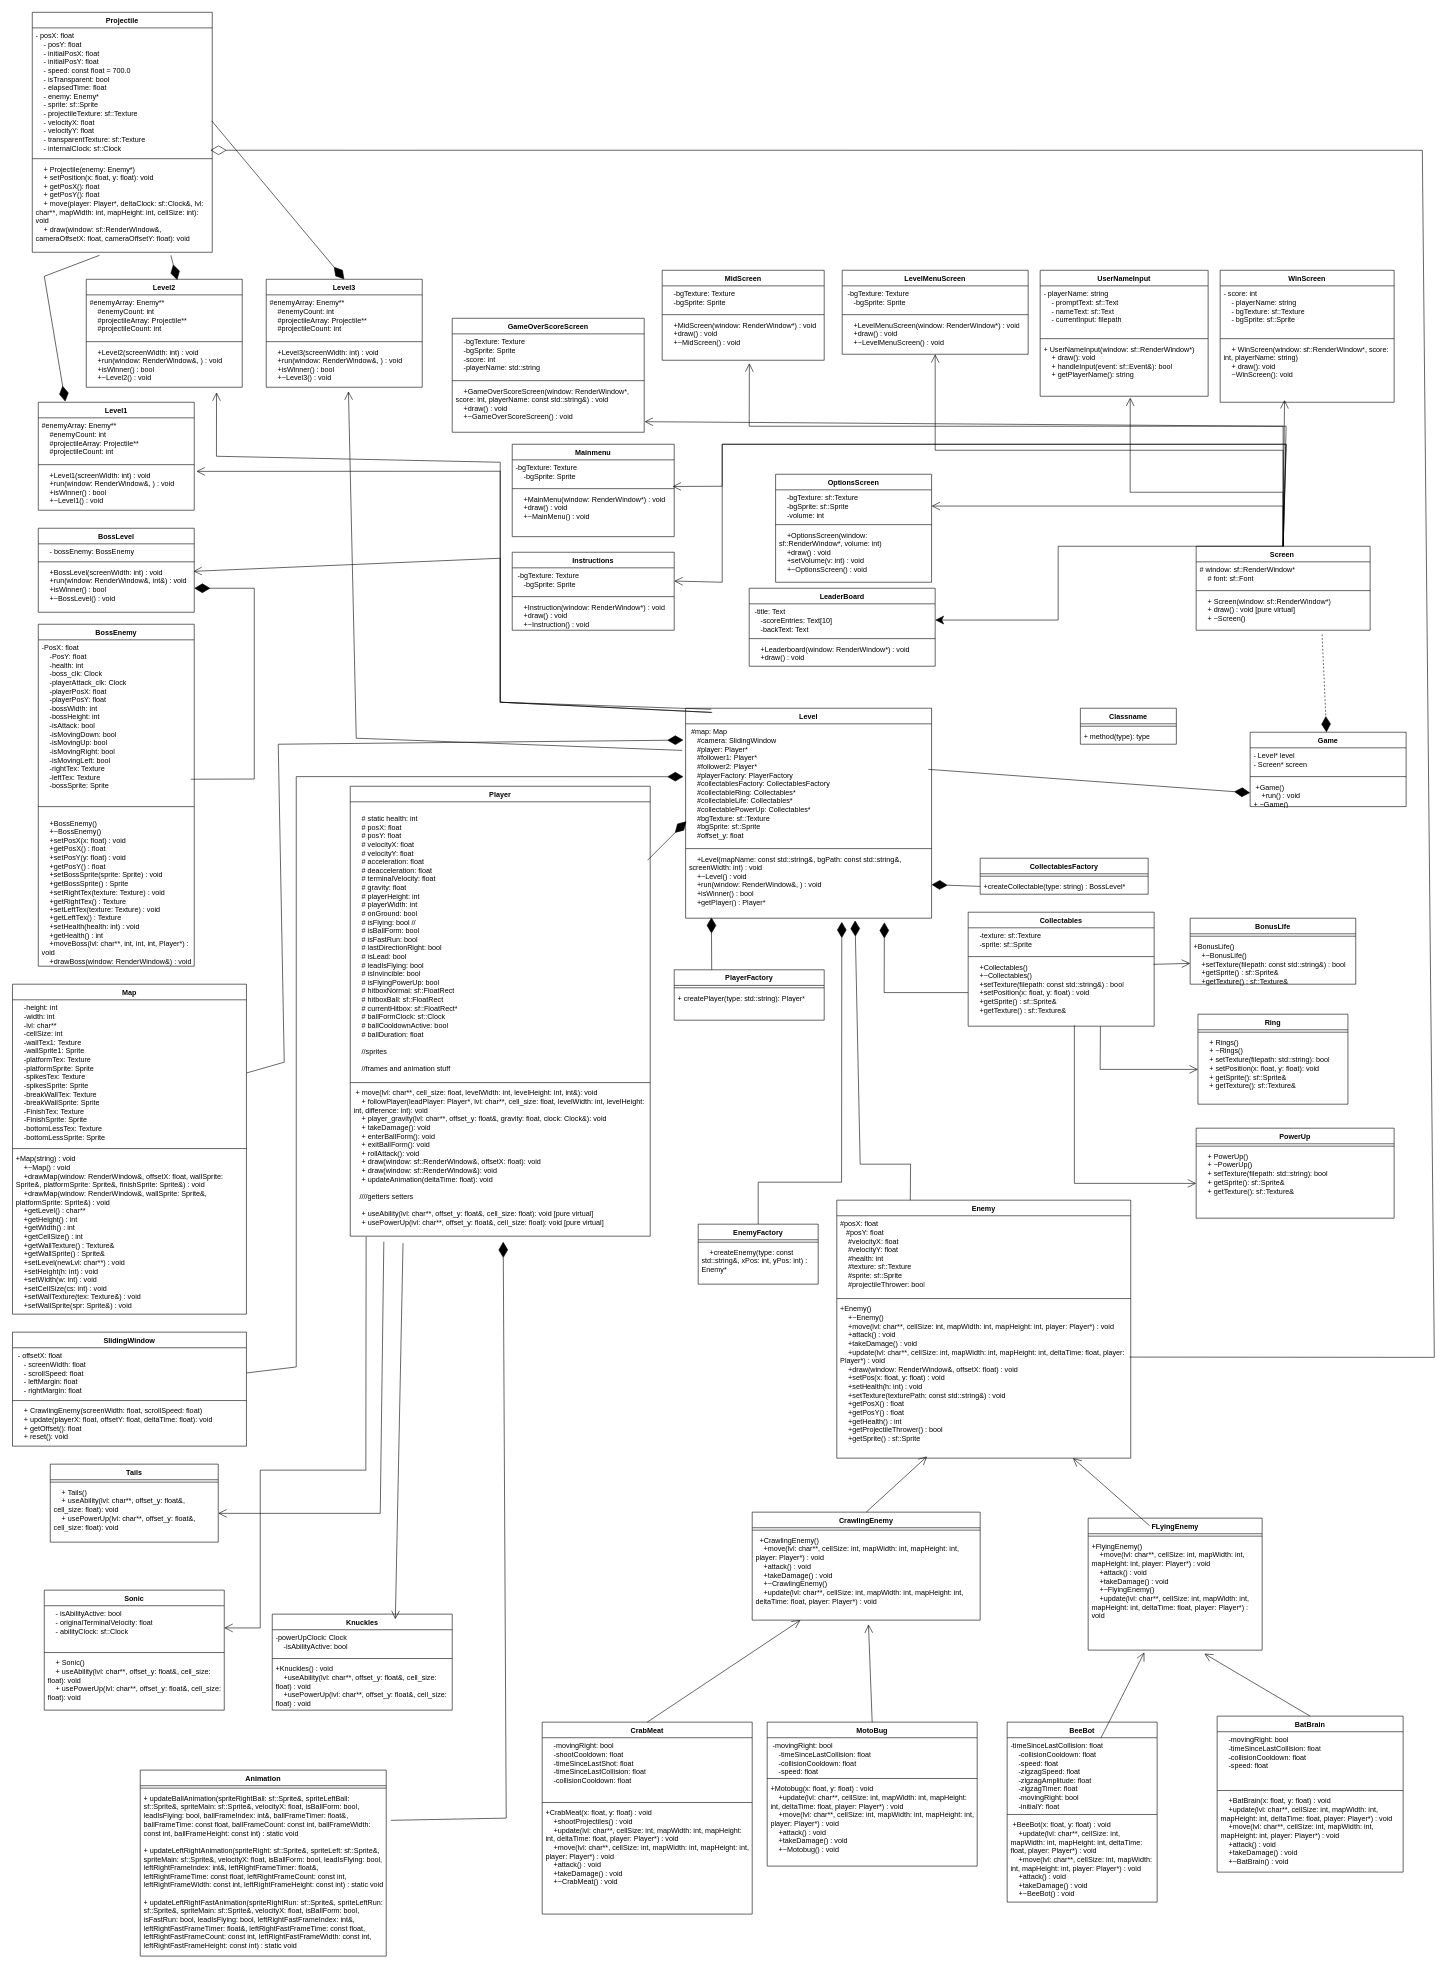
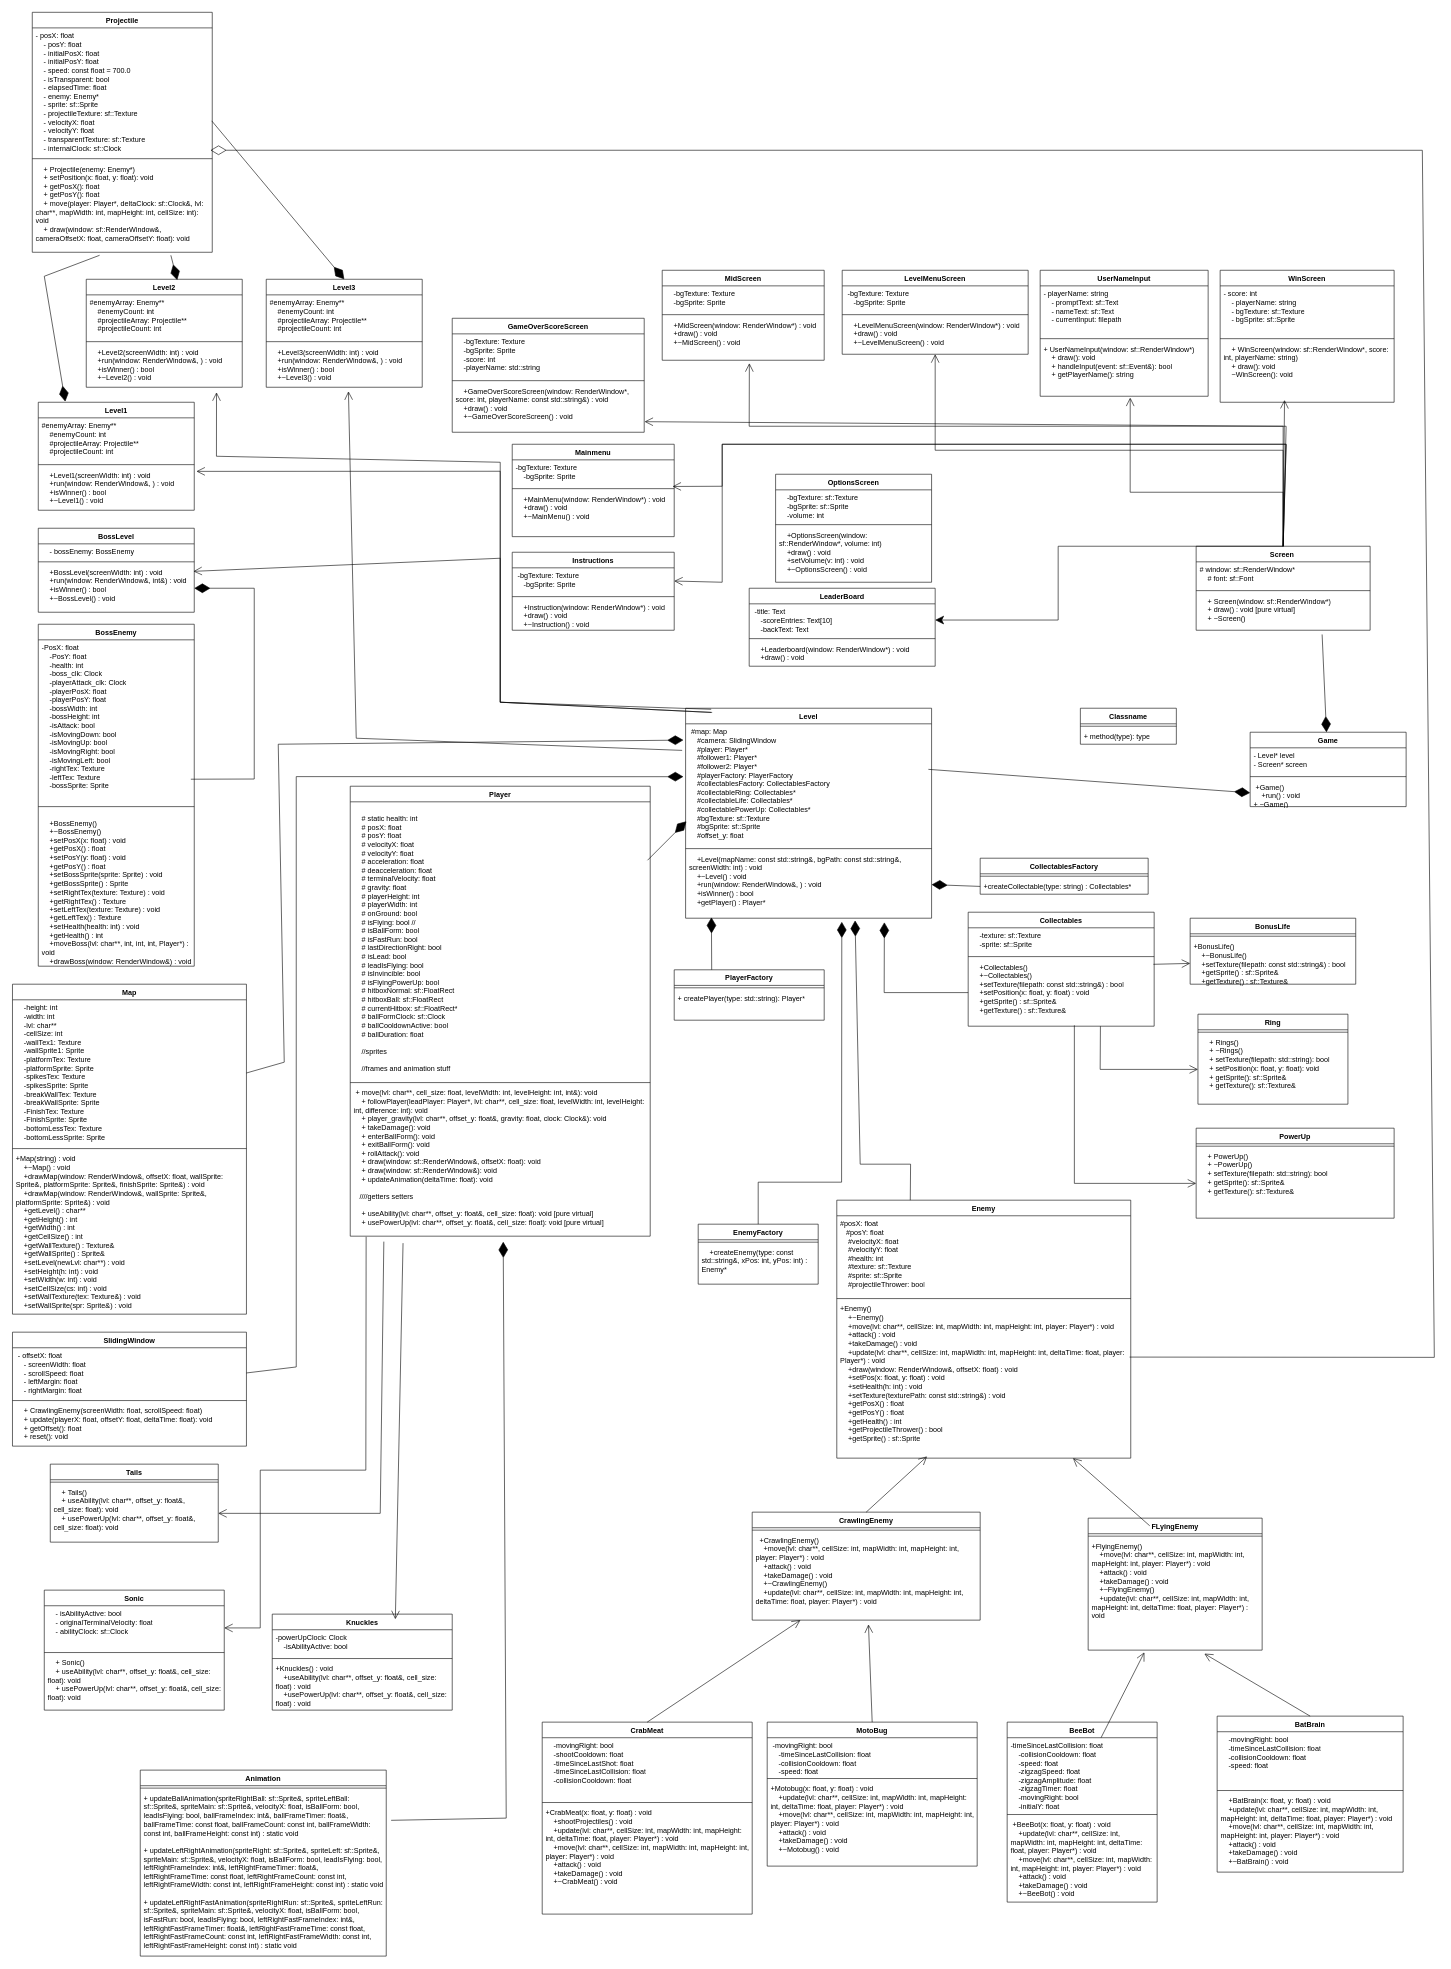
(936, 506) -> none
(1324, 676) -> (1324, 676)
(1065, 892) -> (1065, 892)
